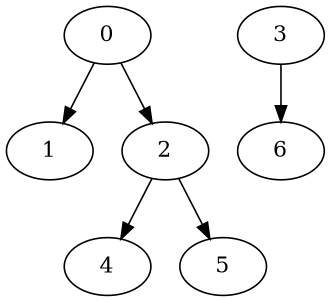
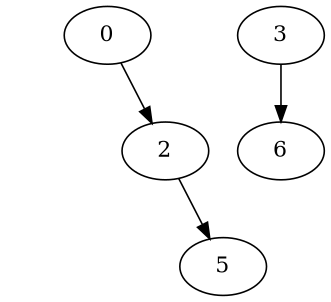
(50, 151) -> none
(108, 267) -> none
